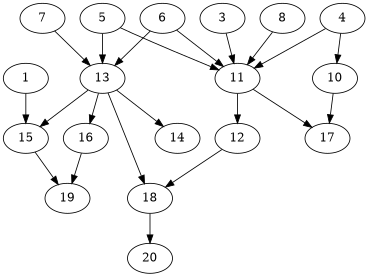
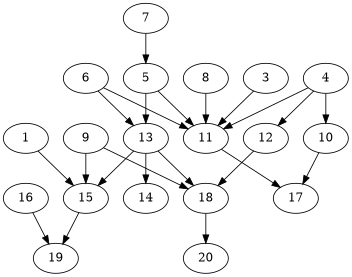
(69, 45) -> (146, 44)
(95, 104) -> none
(238, 104) -> (299, 105)
none -> (86, 138)
